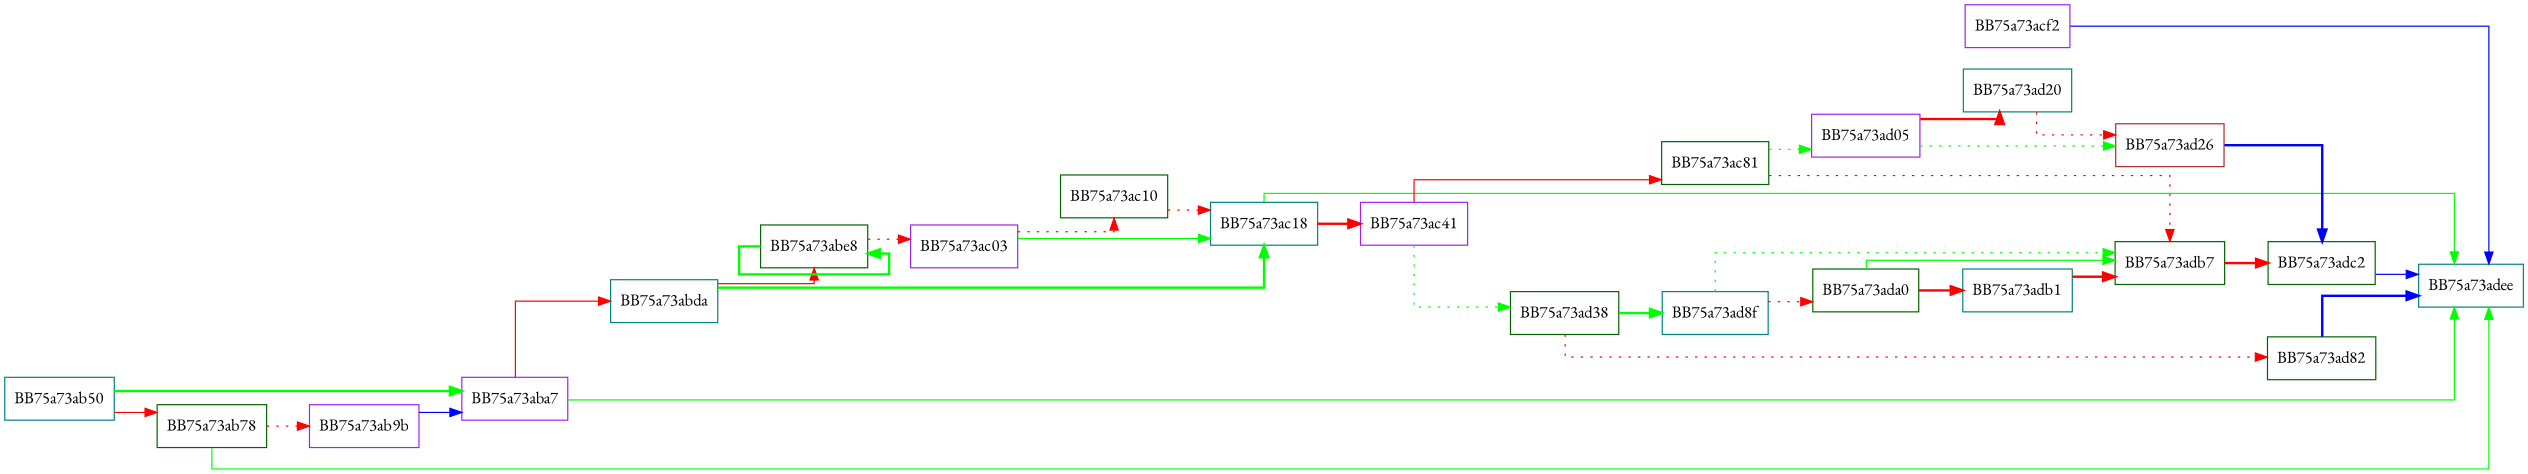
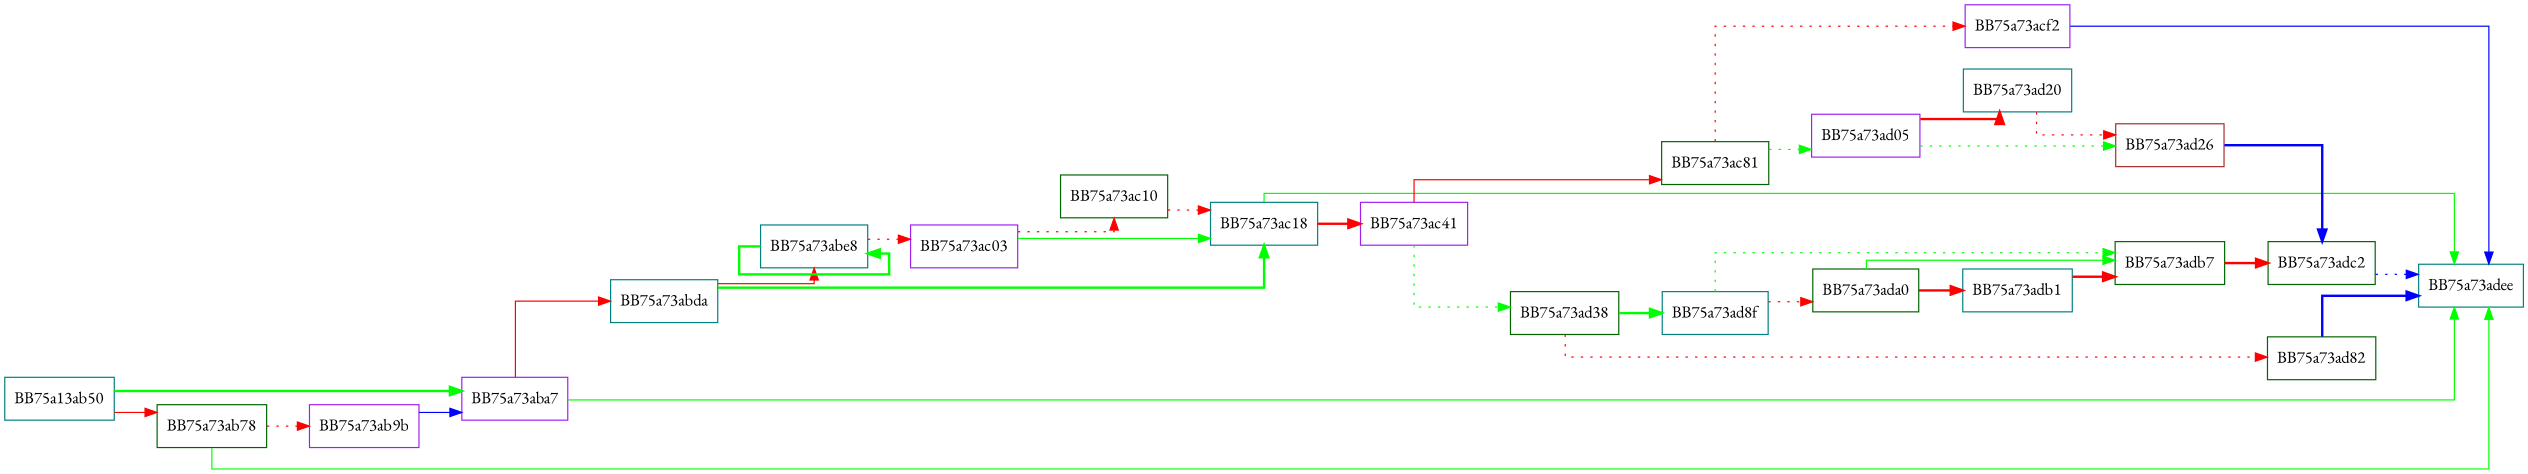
(1996, 176) -> (1777, 26)
(814, 246) -> (814, 246)
(2391, 274) -> (2391, 274)
(60, 399) -> (60, 399)
